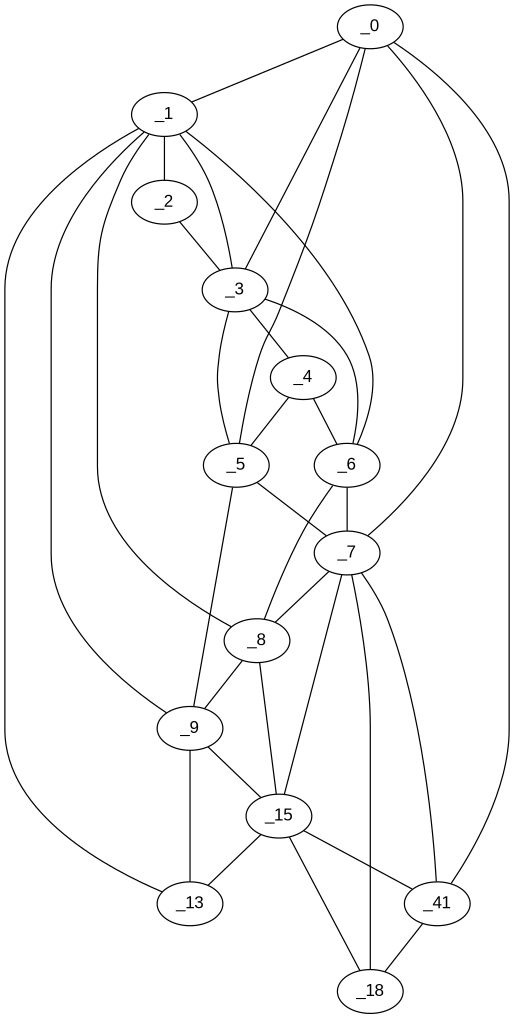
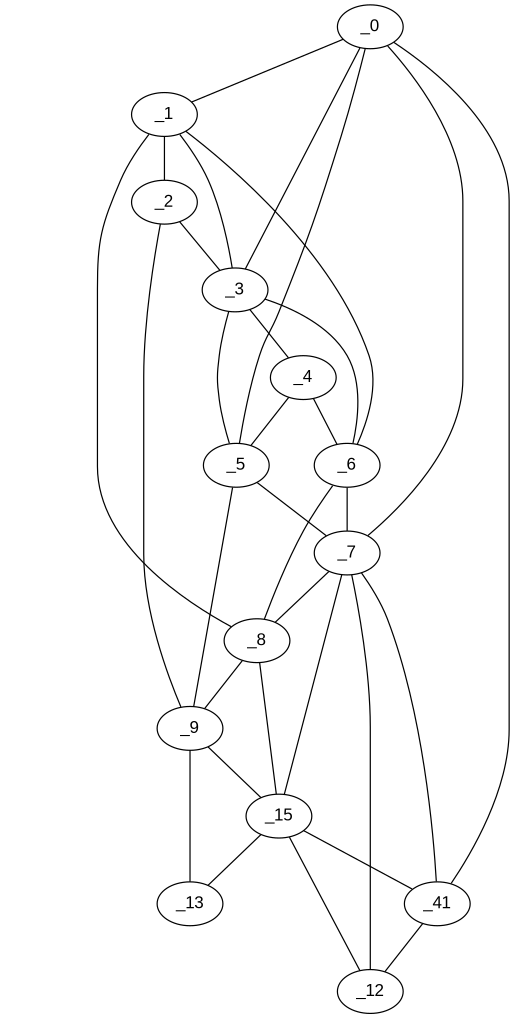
(51, 430) -> (144, 468)
(5, 519) -> none
(370, 991) -> (370, 991)
